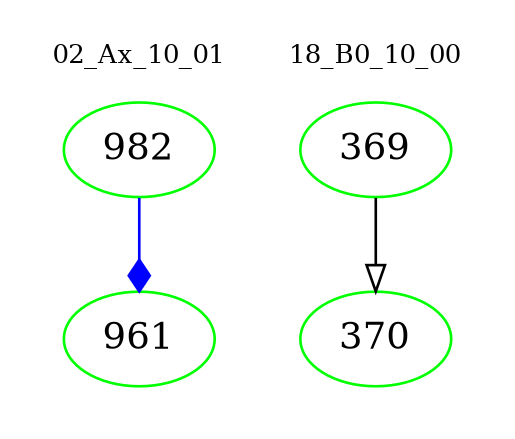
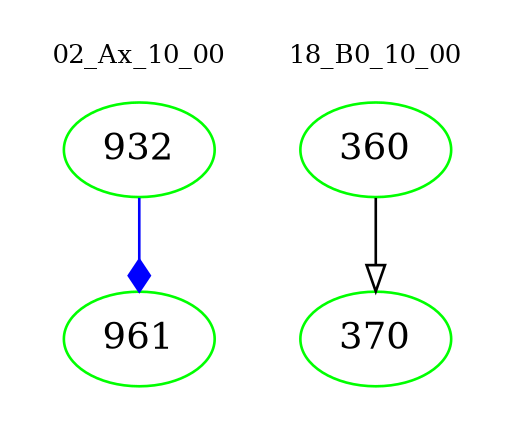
(139, 56) -> (139, 56)
(139, 150) -> (139, 150)
(376, 150) -> (376, 150)
